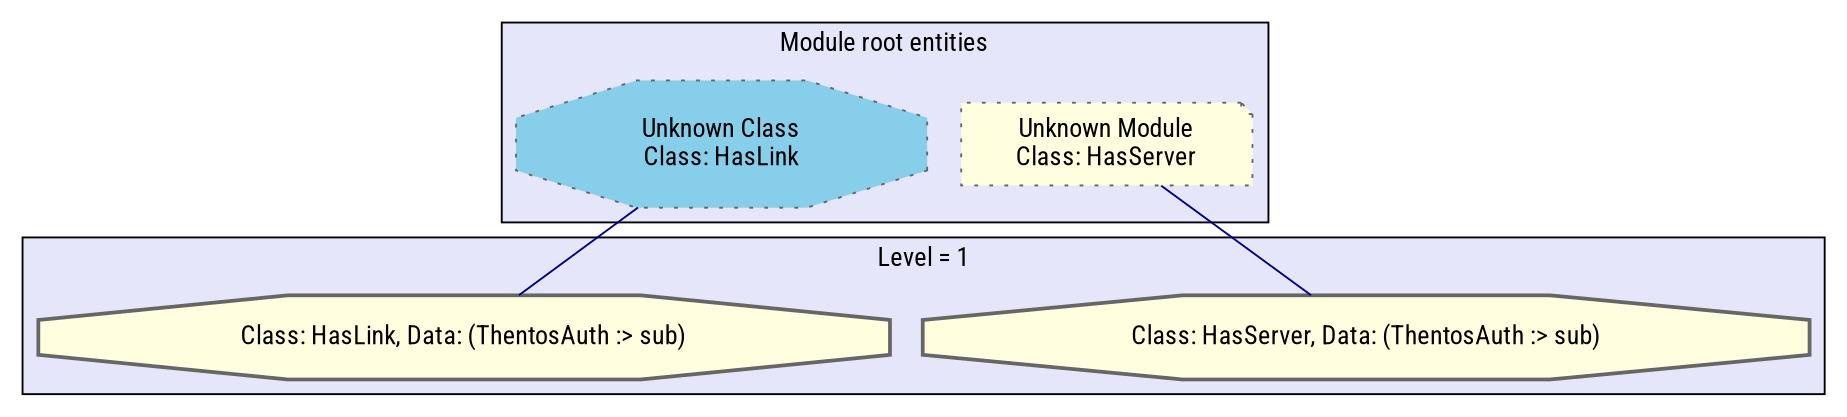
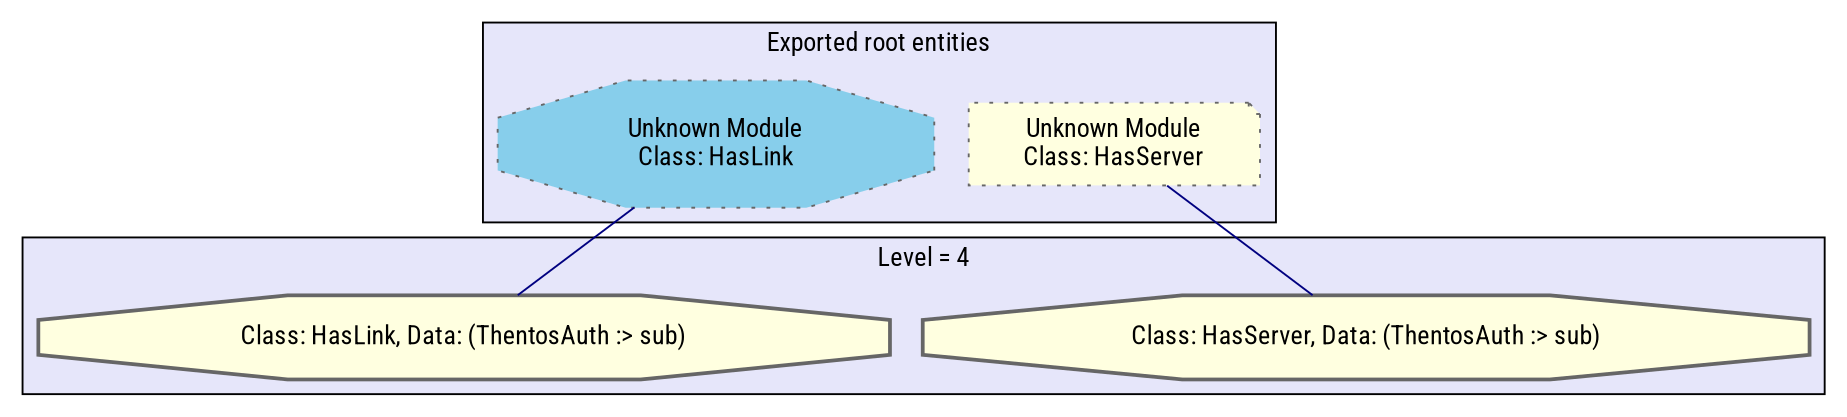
(885, 44) -> (879, 44)
(722, 144) -> (716, 144)
(924, 259) -> (924, 259)
